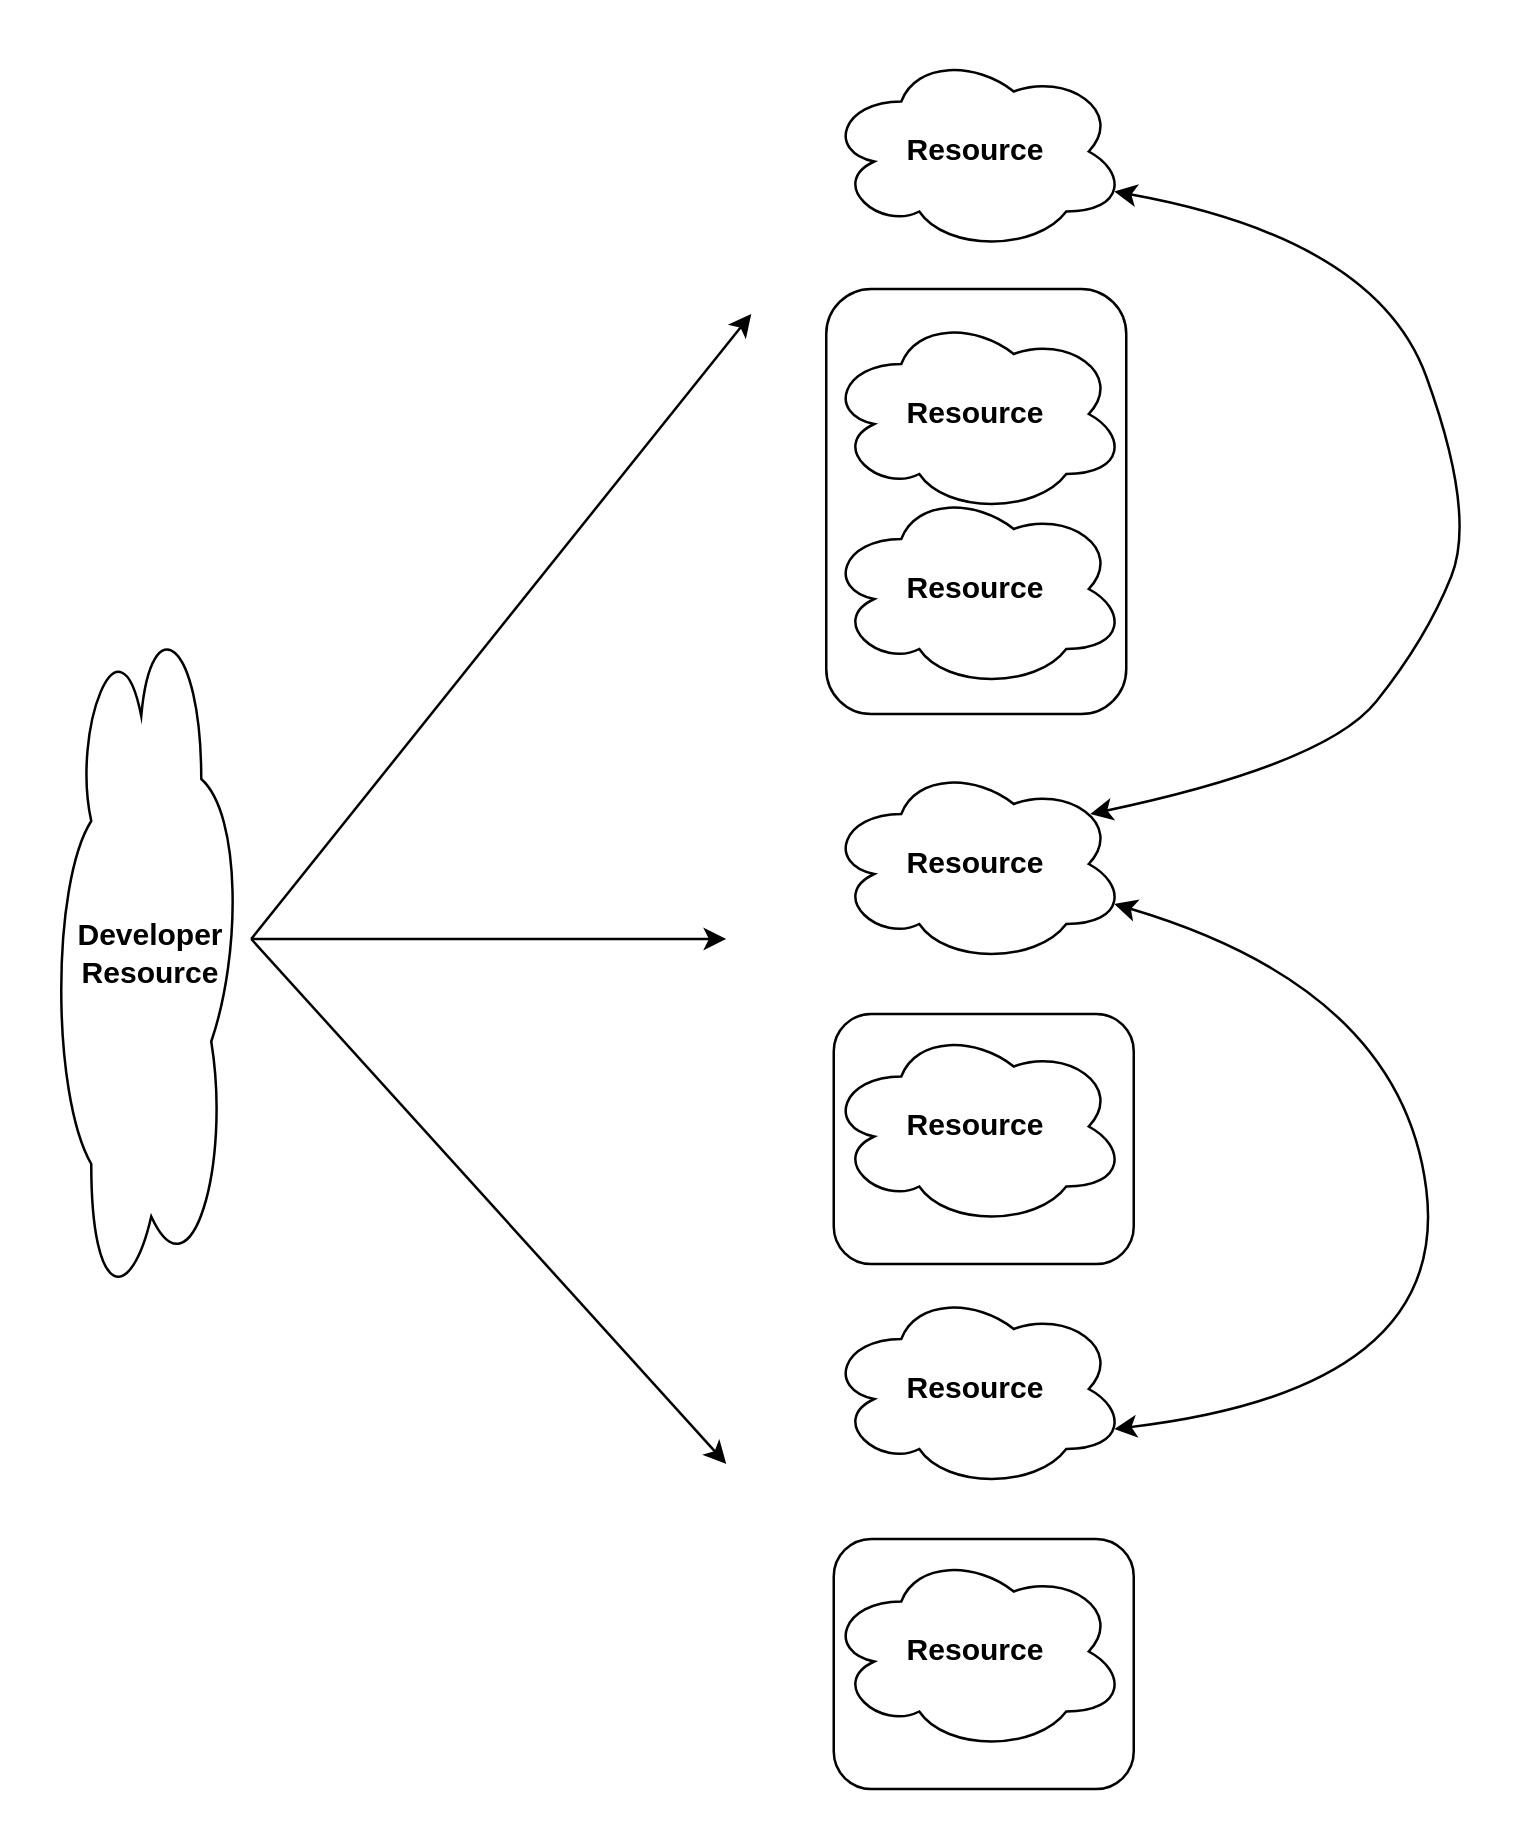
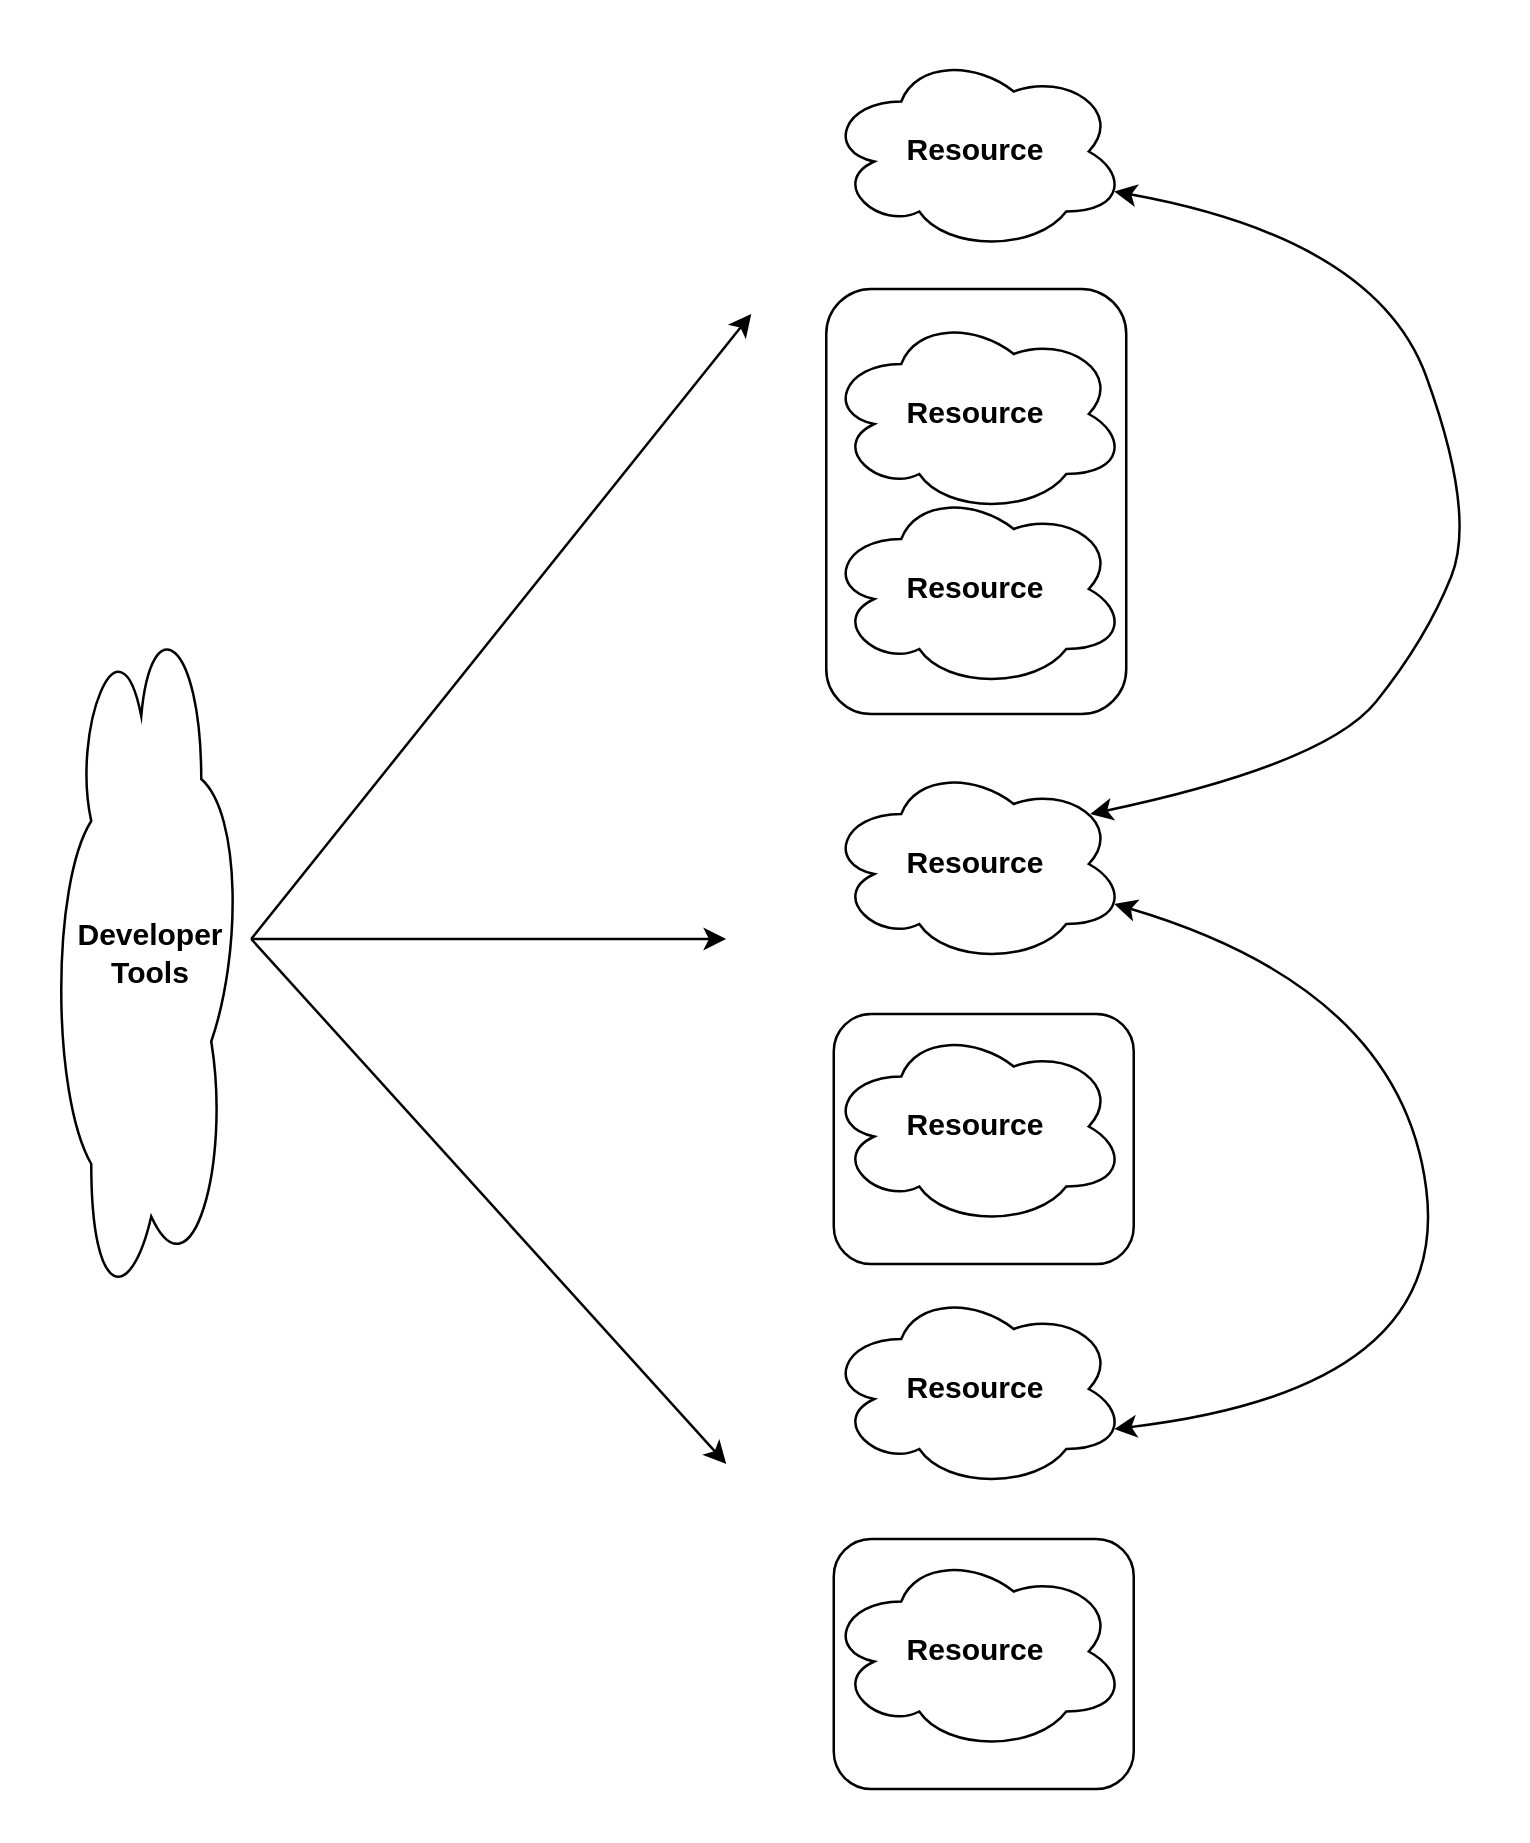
(151, 954) -> (151, 954)
